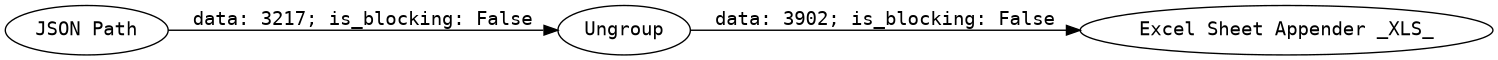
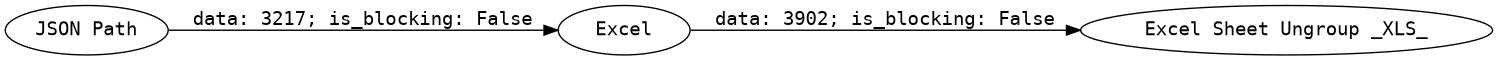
(624, 30) -> (624, 30)
(1287, 30) -> (1287, 30)
